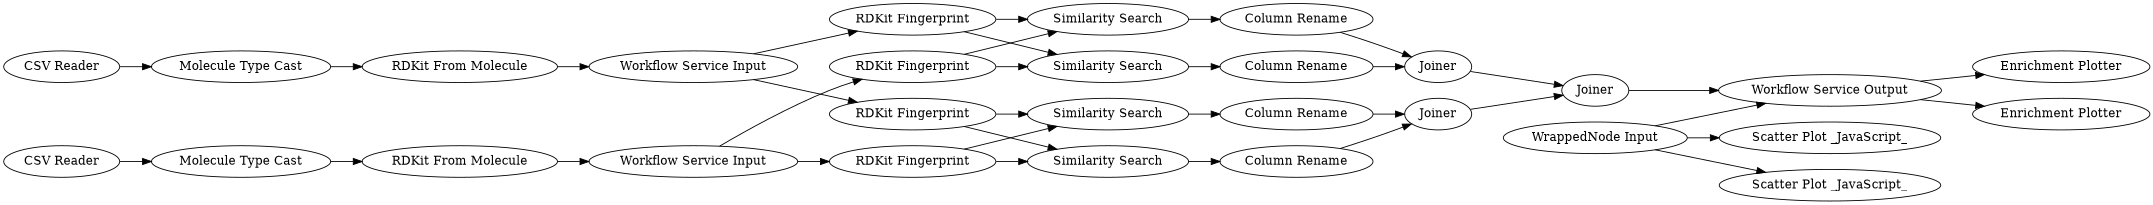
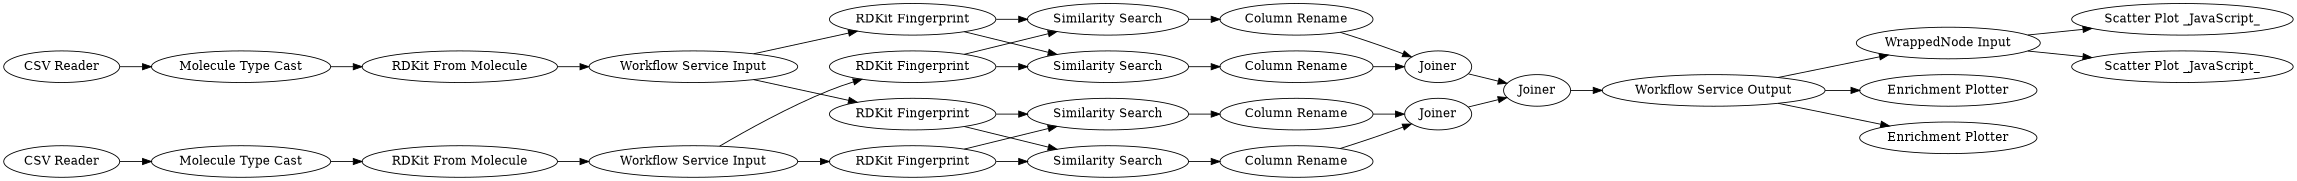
(1706, 115) -> (1829, 67)
